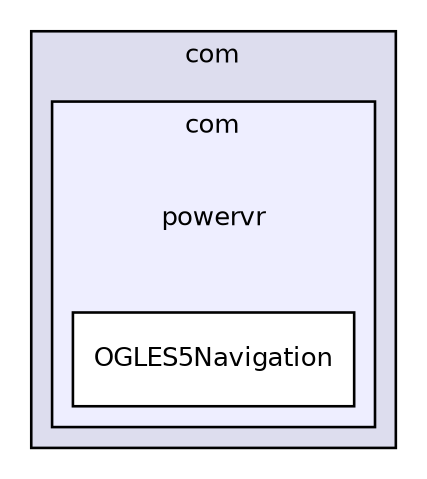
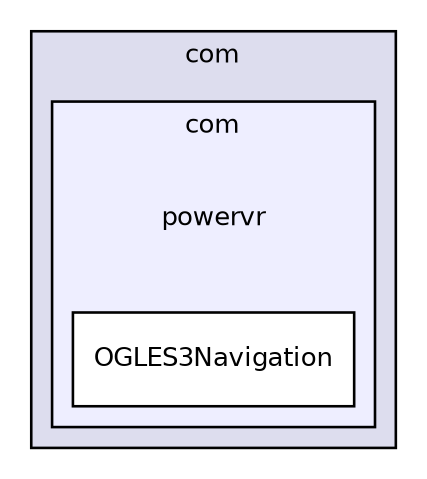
(214, 359) -> (214, 359)
